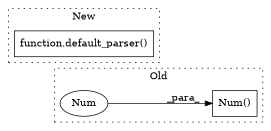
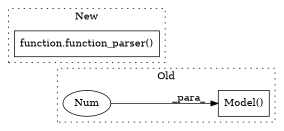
(84, 44) -> (87, 44)
(235, 103) -> (244, 103)
